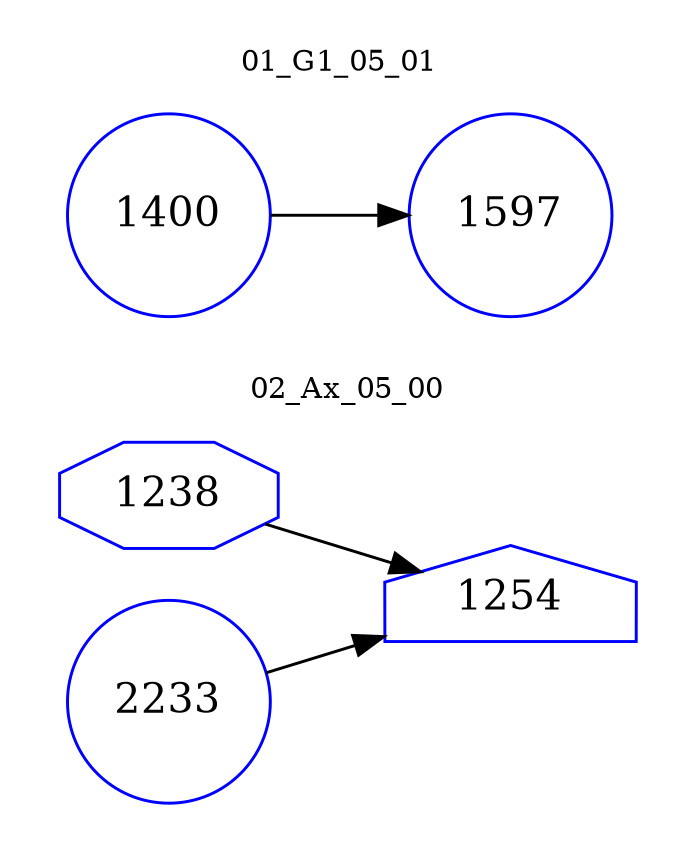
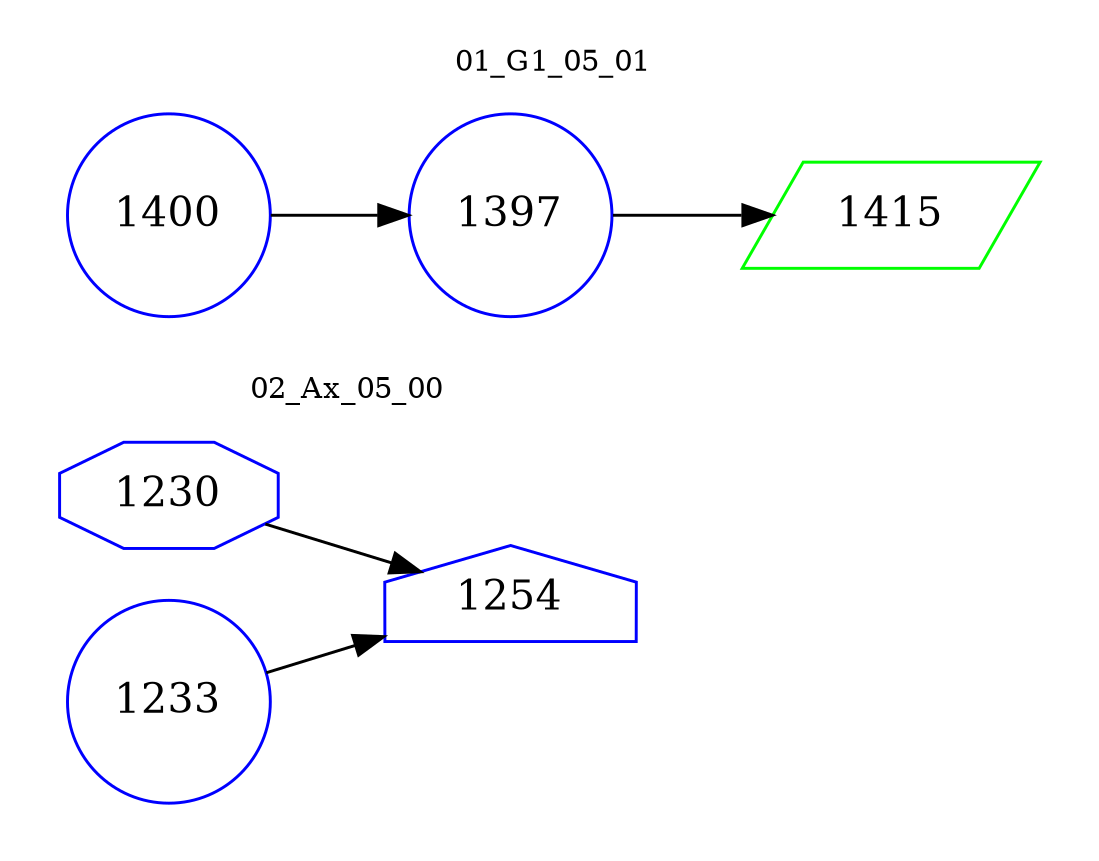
(511, 215) -> (511, 215)
none -> (891, 215)
(169, 495) -> (169, 495)
(169, 702) -> (169, 702)
